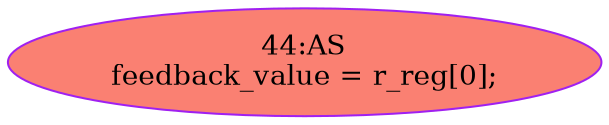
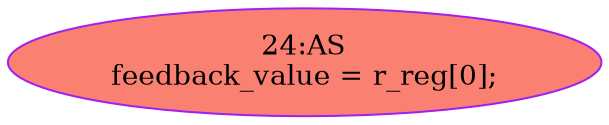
(305, 62) -> (305, 62)
